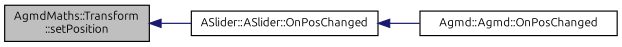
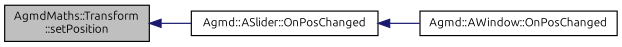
(285, 23) -> (285, 23)
(519, 23) -> (519, 23)
